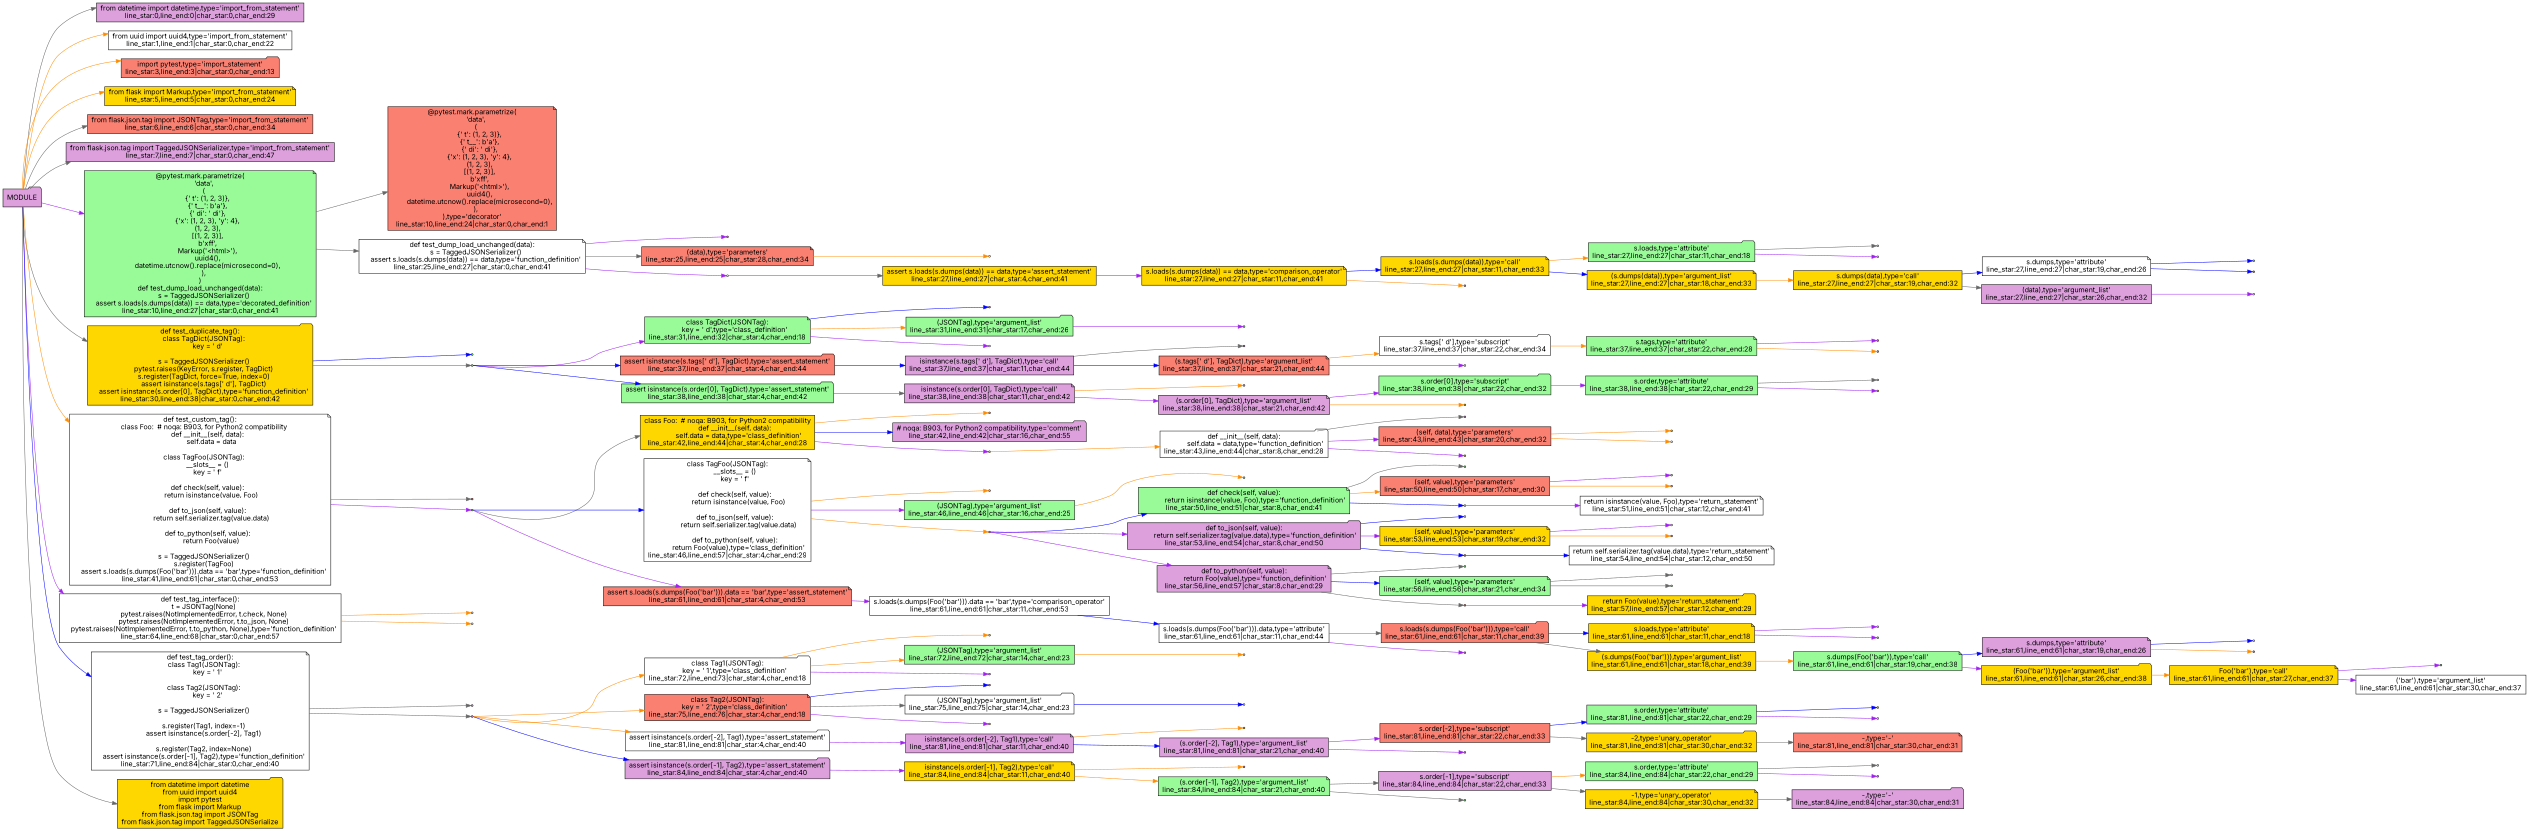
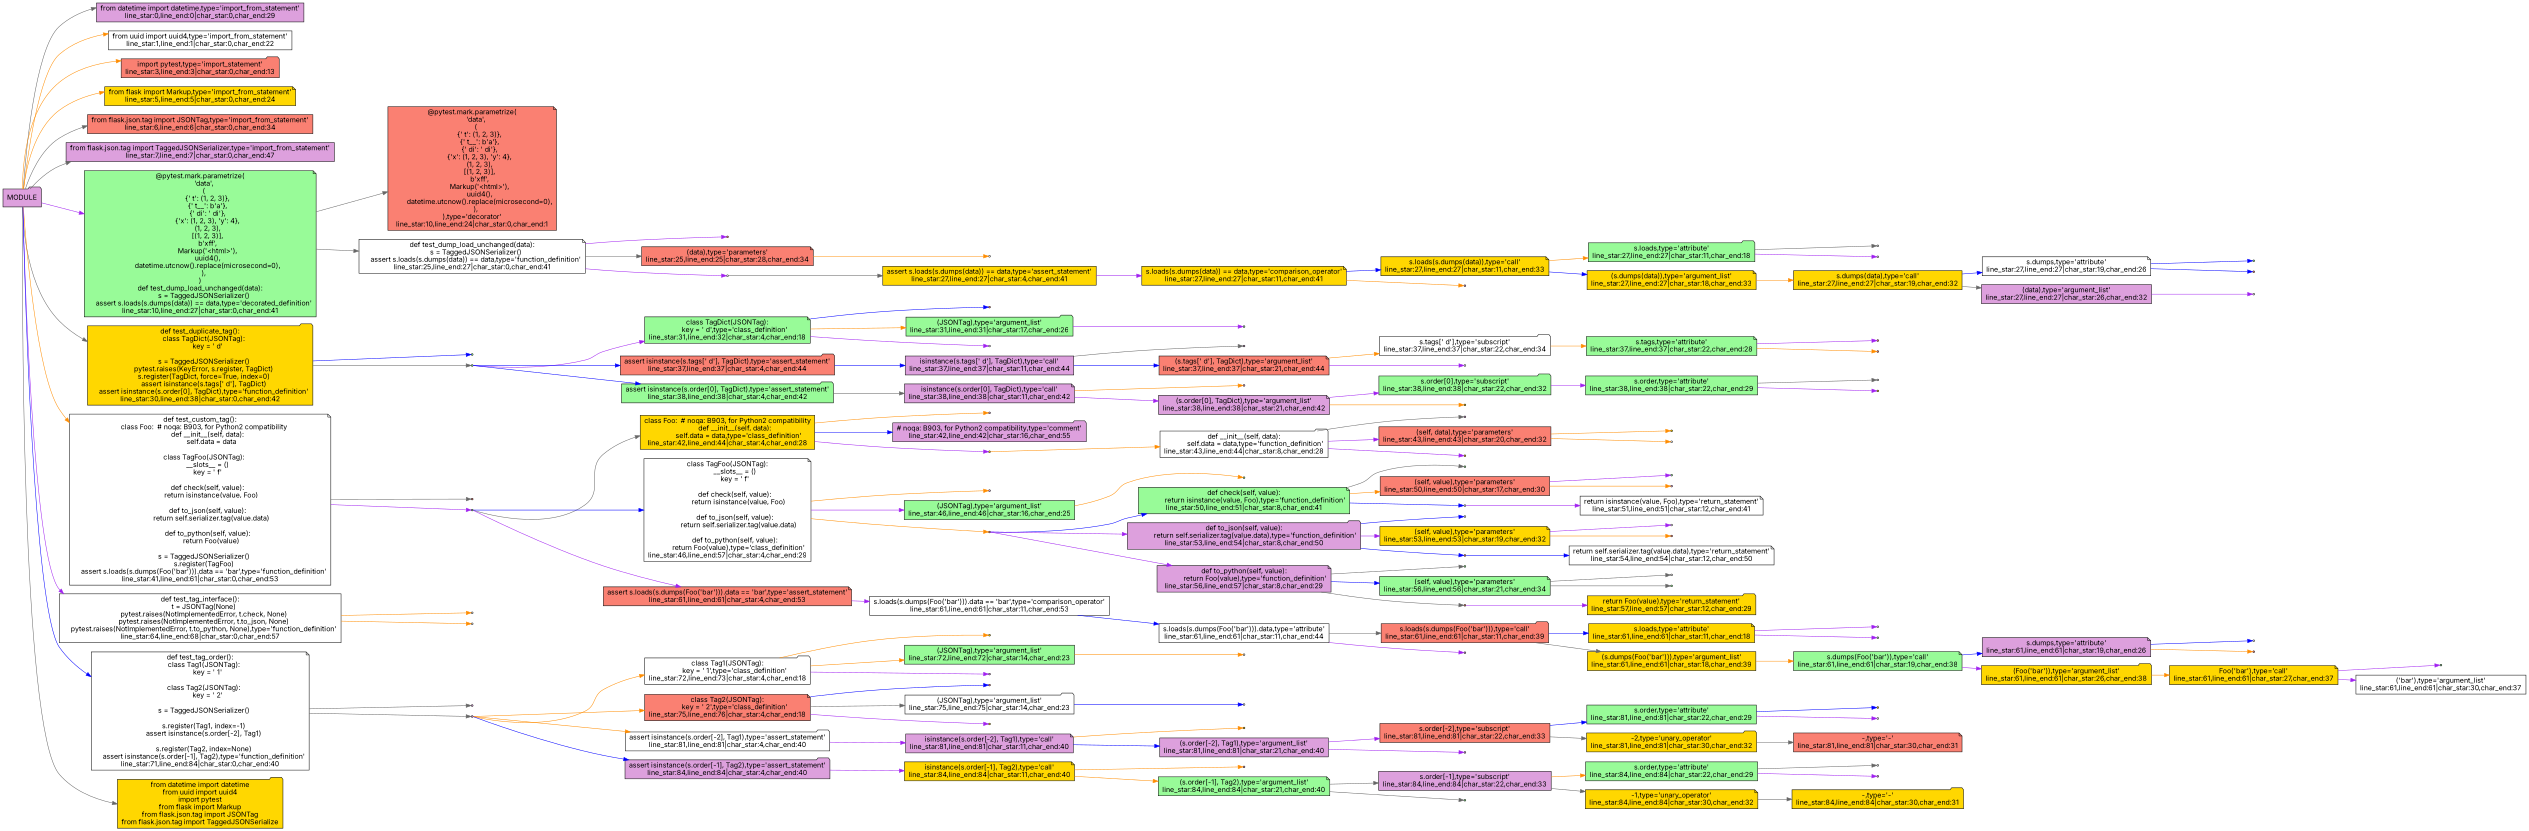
(1878, 799) -> (1878, 799)
